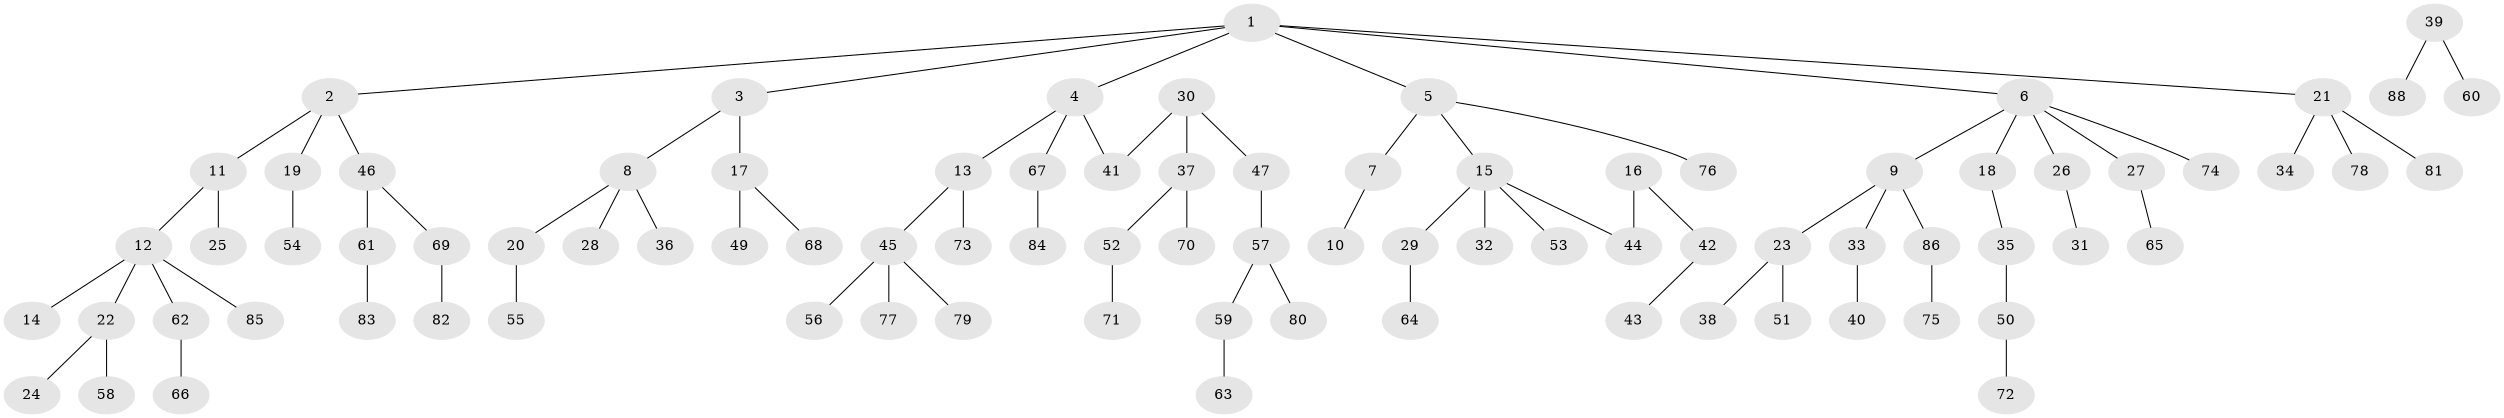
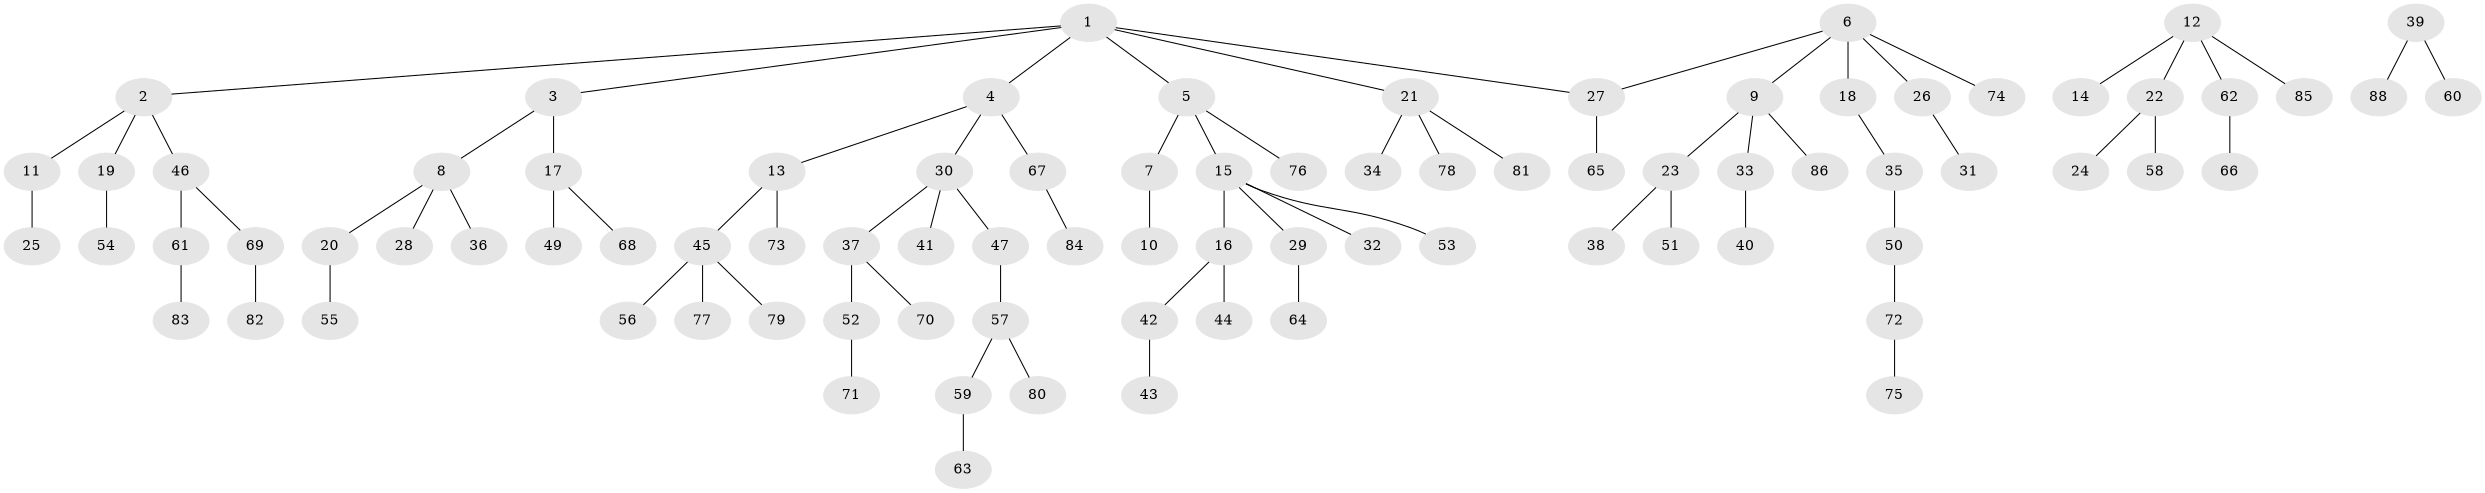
(1638, 60) -> (1343, 60)
(1094, 135) -> (968, 135)
(181, 209) -> none
(1559, 209) -> (1224, 209)
(1932, 284) -> (1895, 358)
